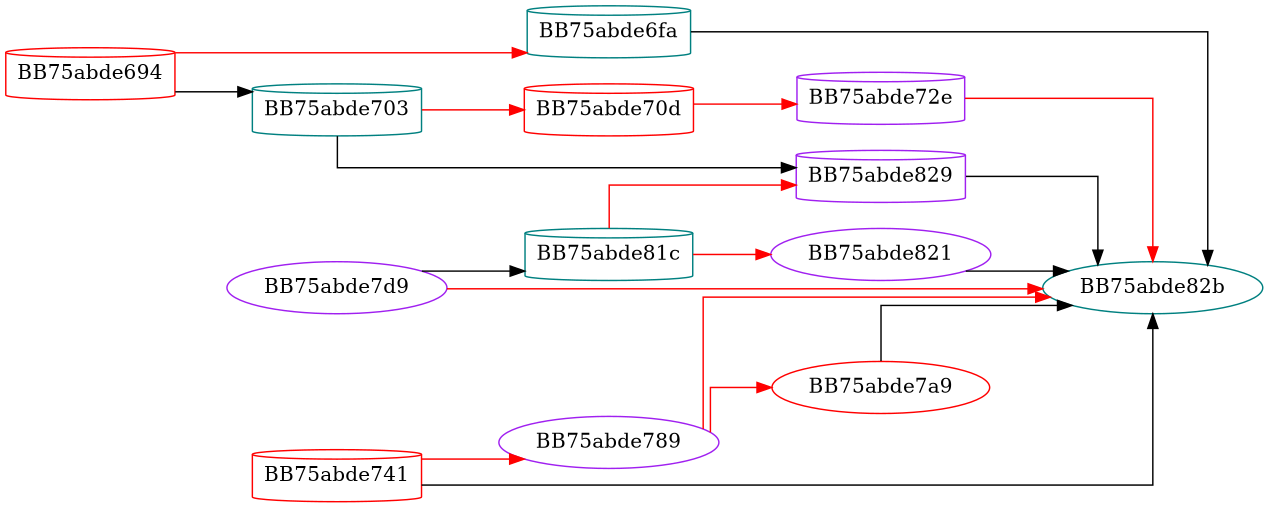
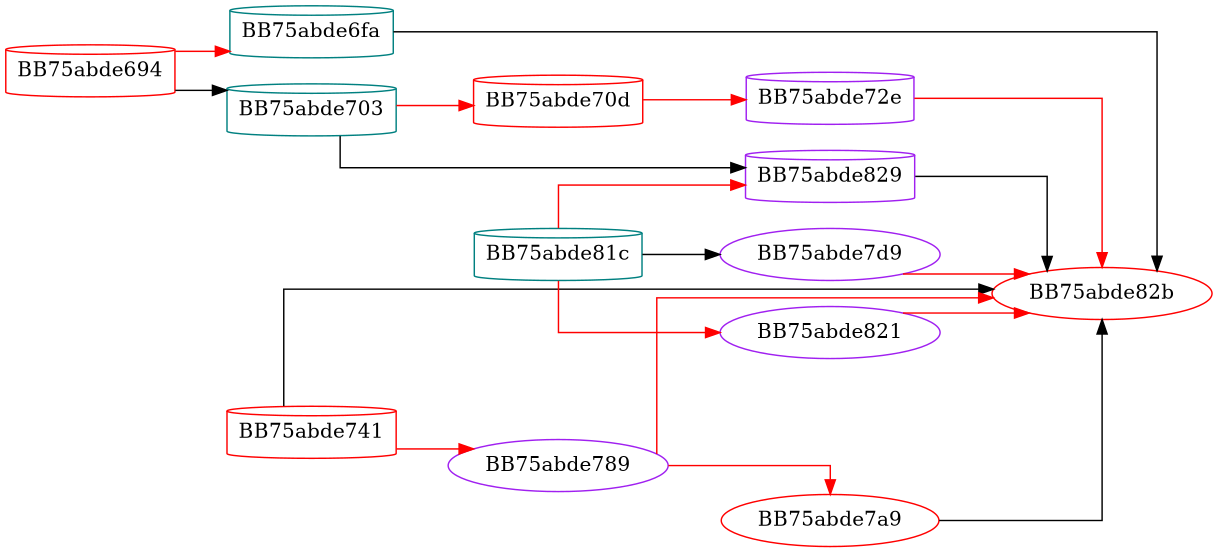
(466, 271) -> (674, 254)
(1010, 271) -> (959, 313)
(1153, 288) -> (1102, 294)
